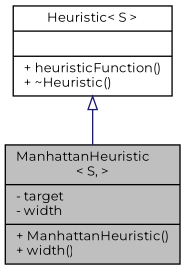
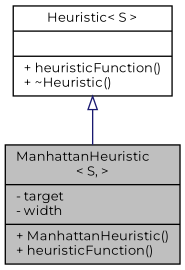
(45, 251) -> (85, 251)
